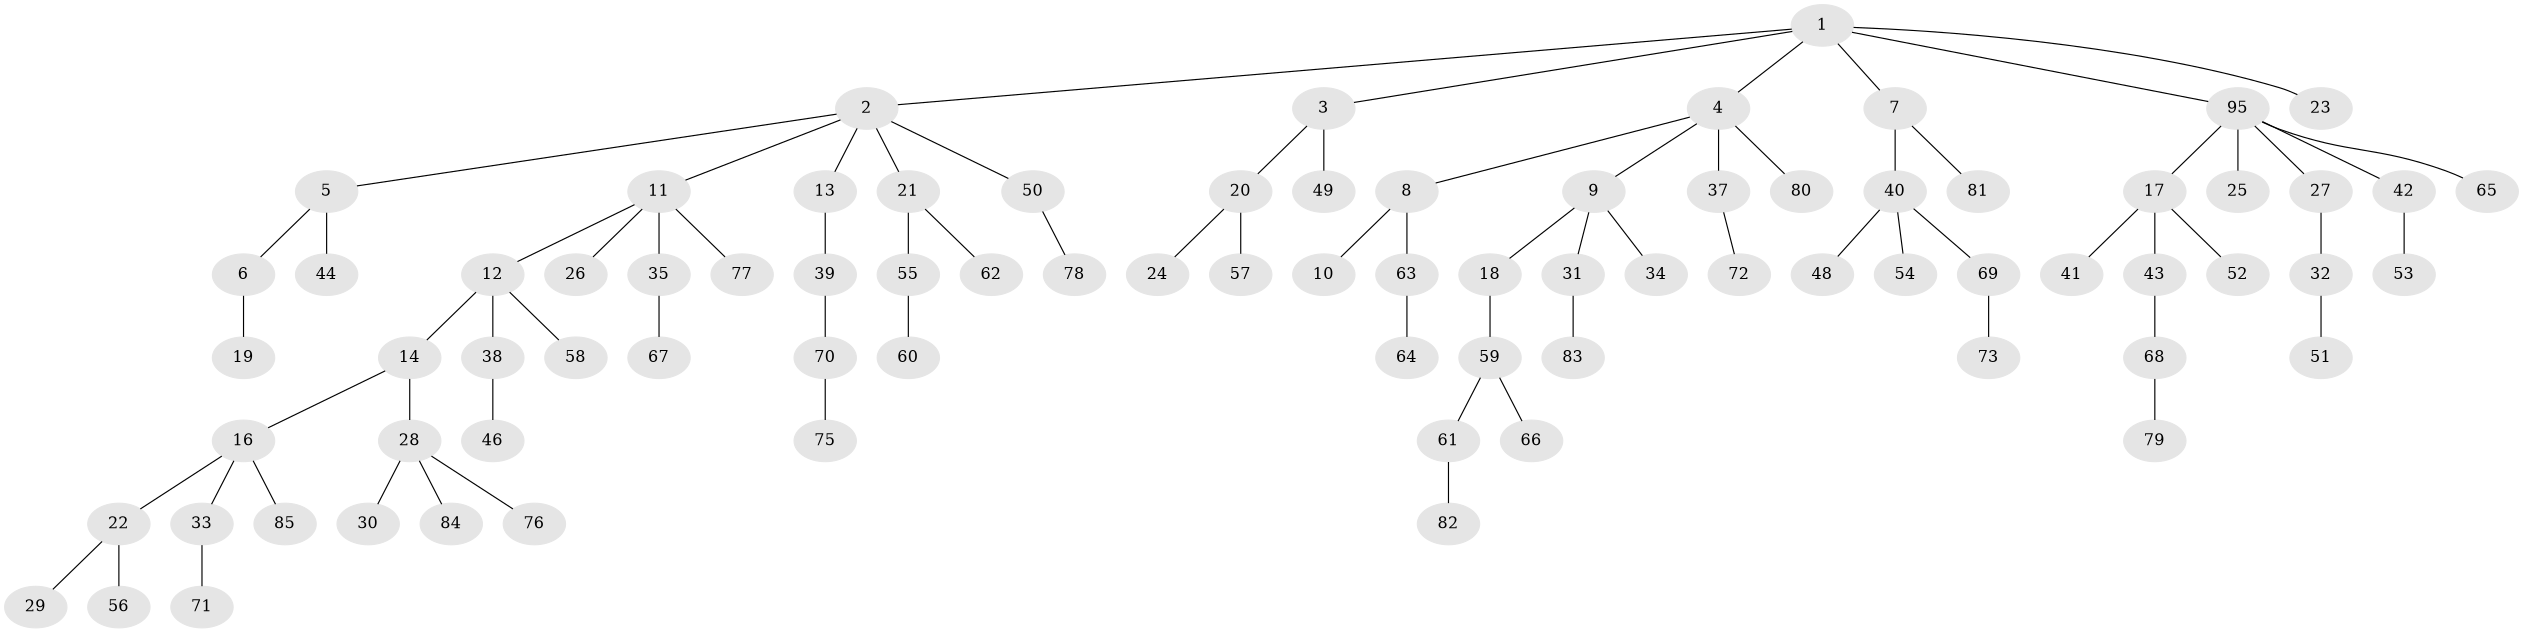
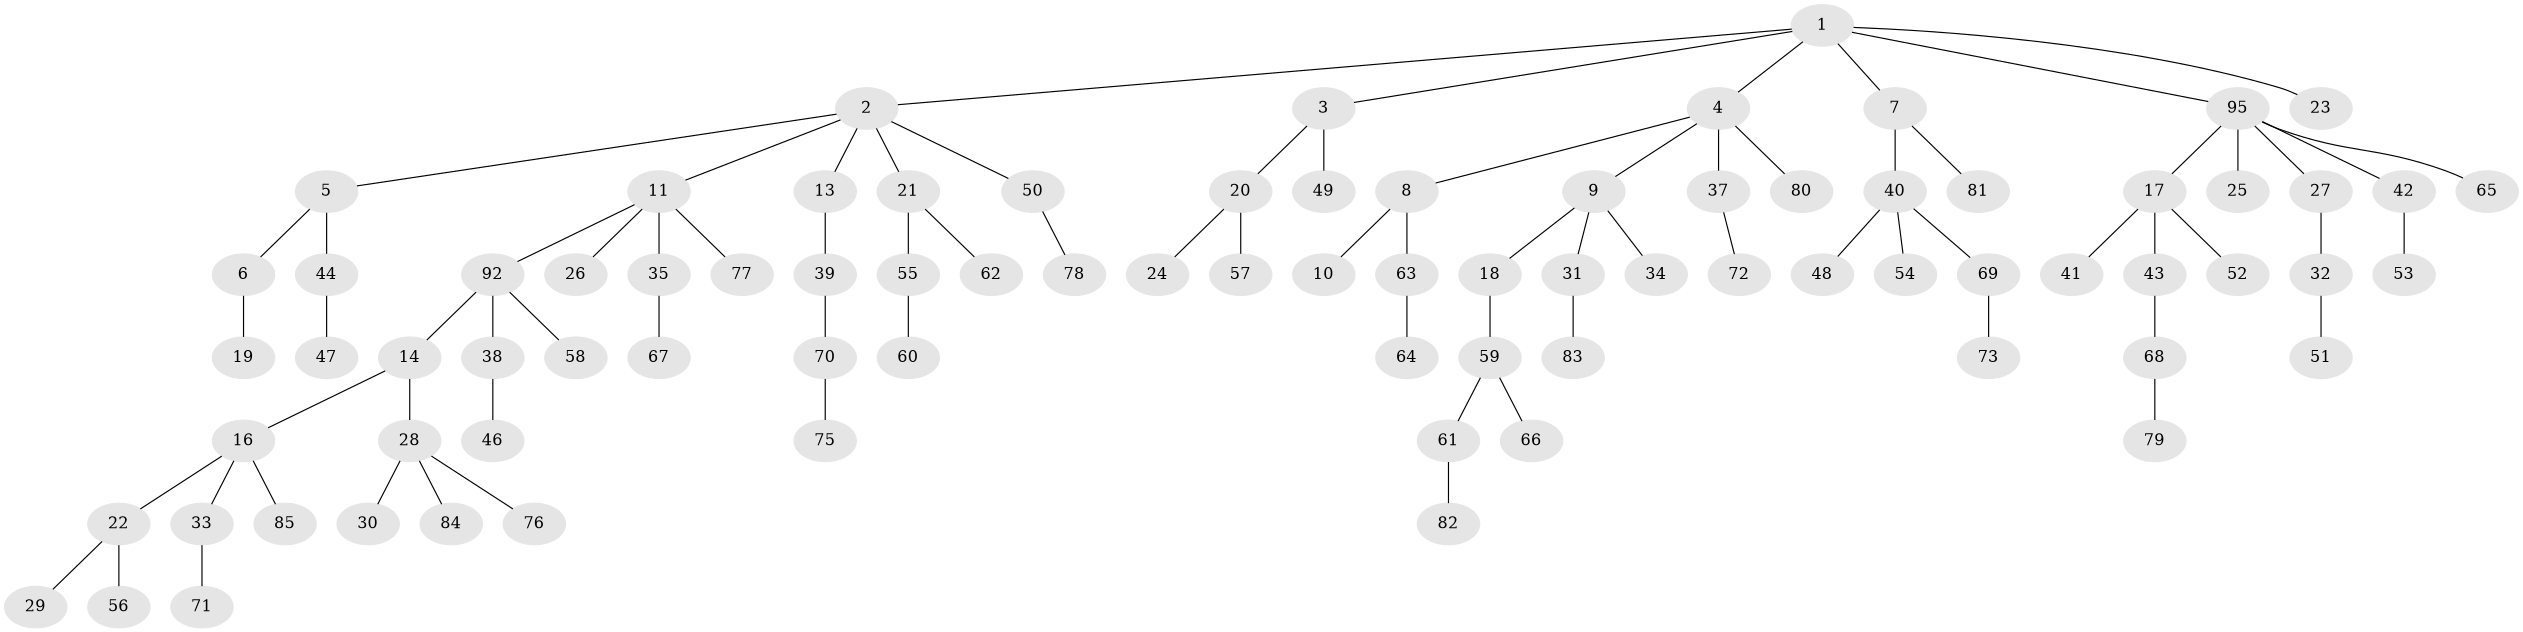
(493, 275) -> (493, 275)
none -> (327, 358)
